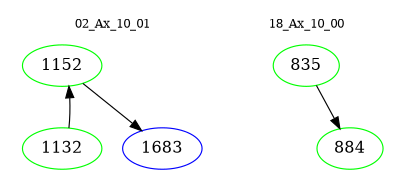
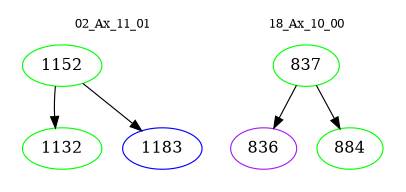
(113, 25) -> (113, 25)
(306, 66) -> (306, 66)
(70, 113) -> (54, 101)
(162, 149) -> (162, 149)
none -> (264, 149)
